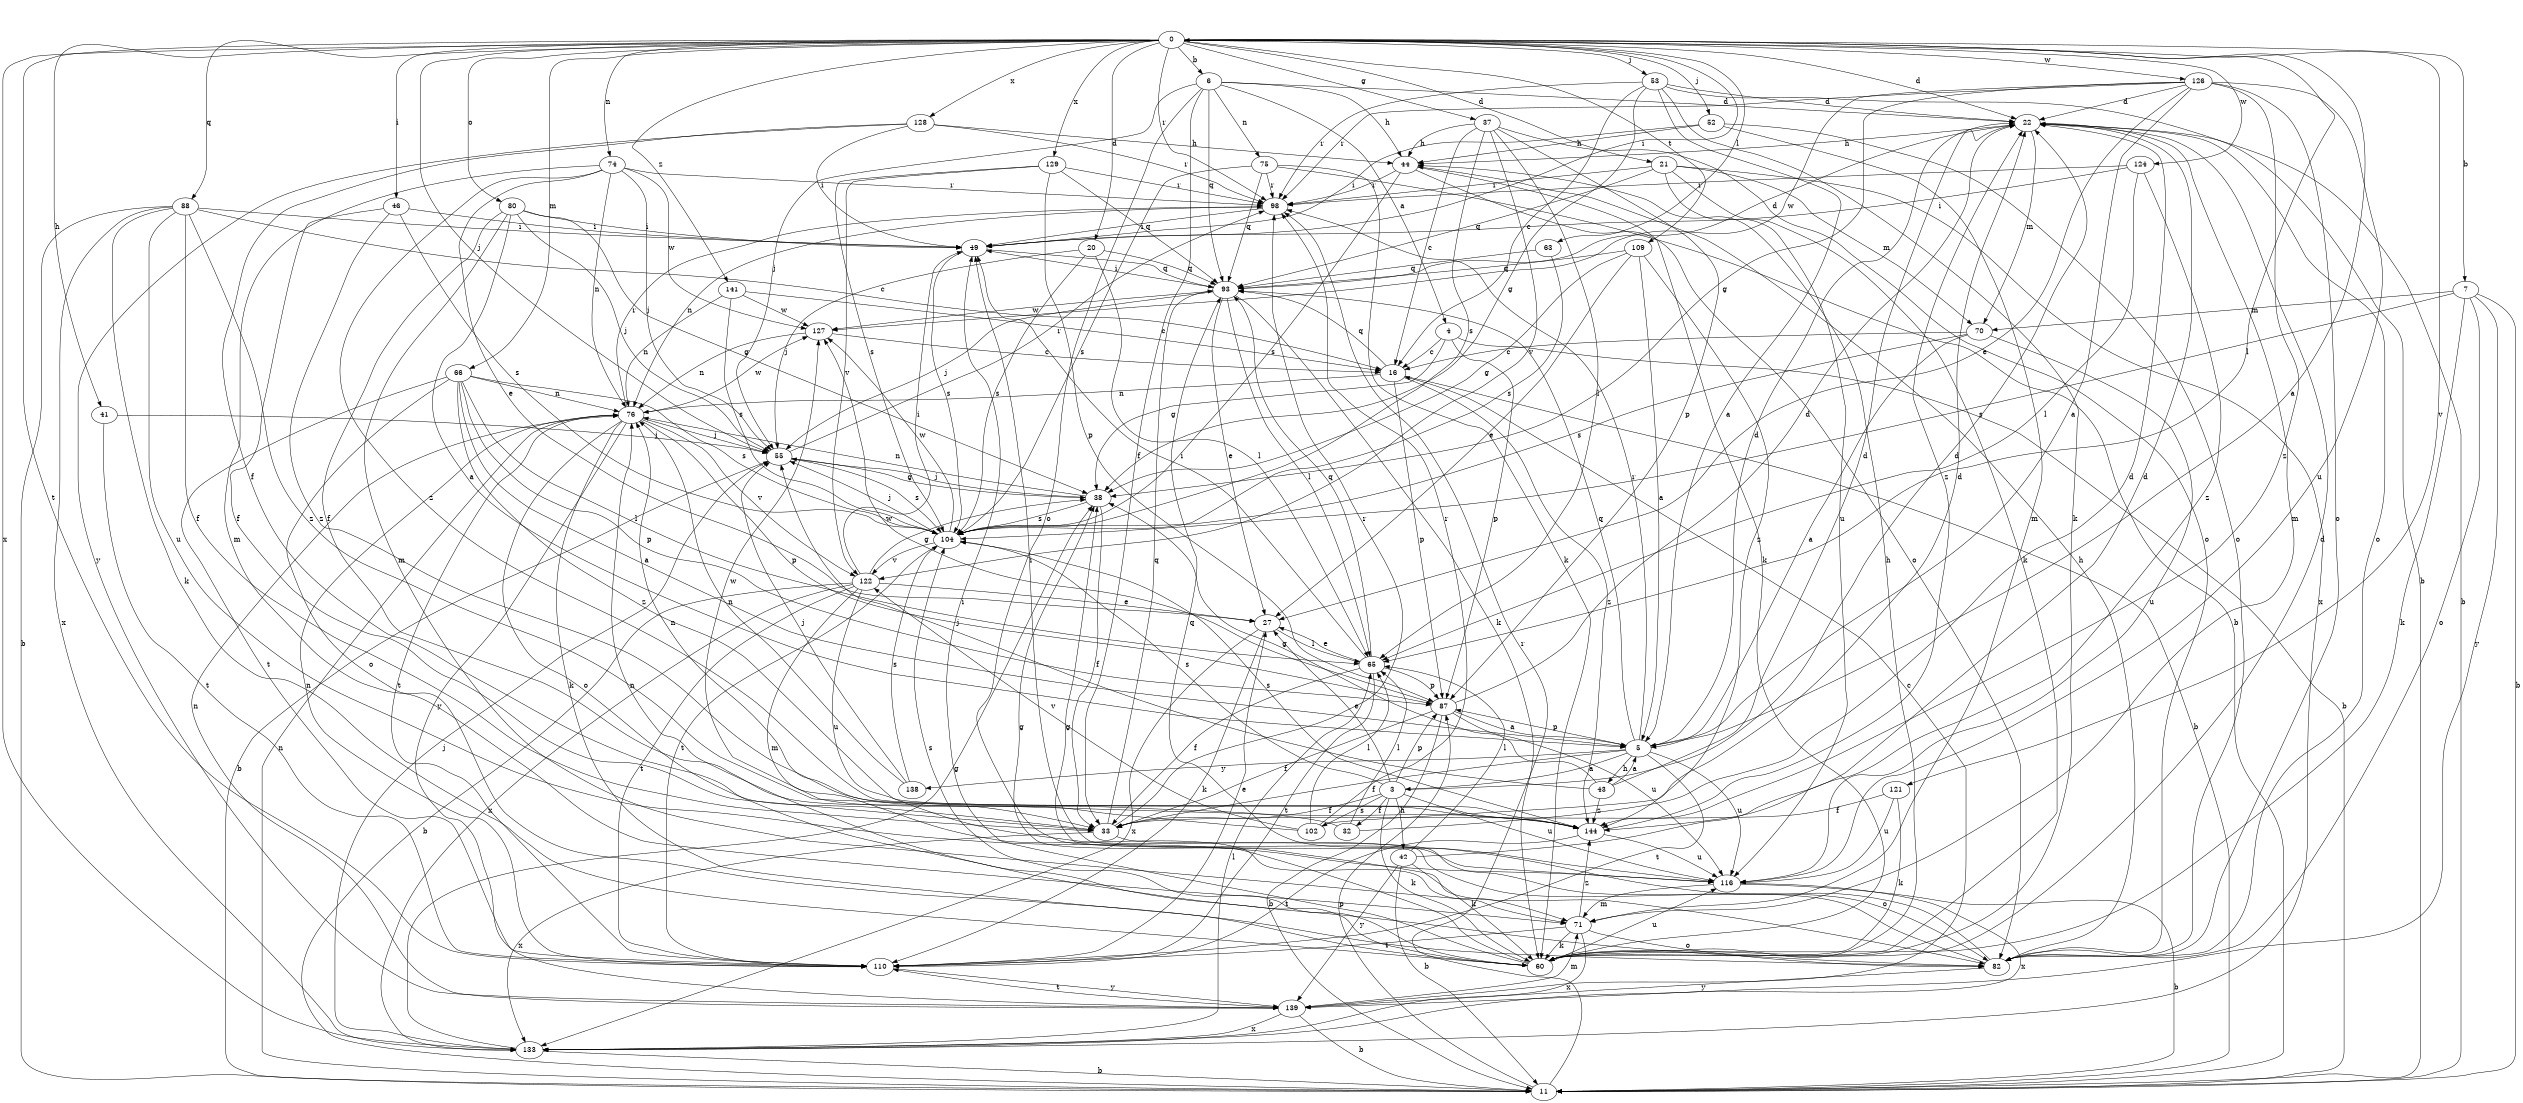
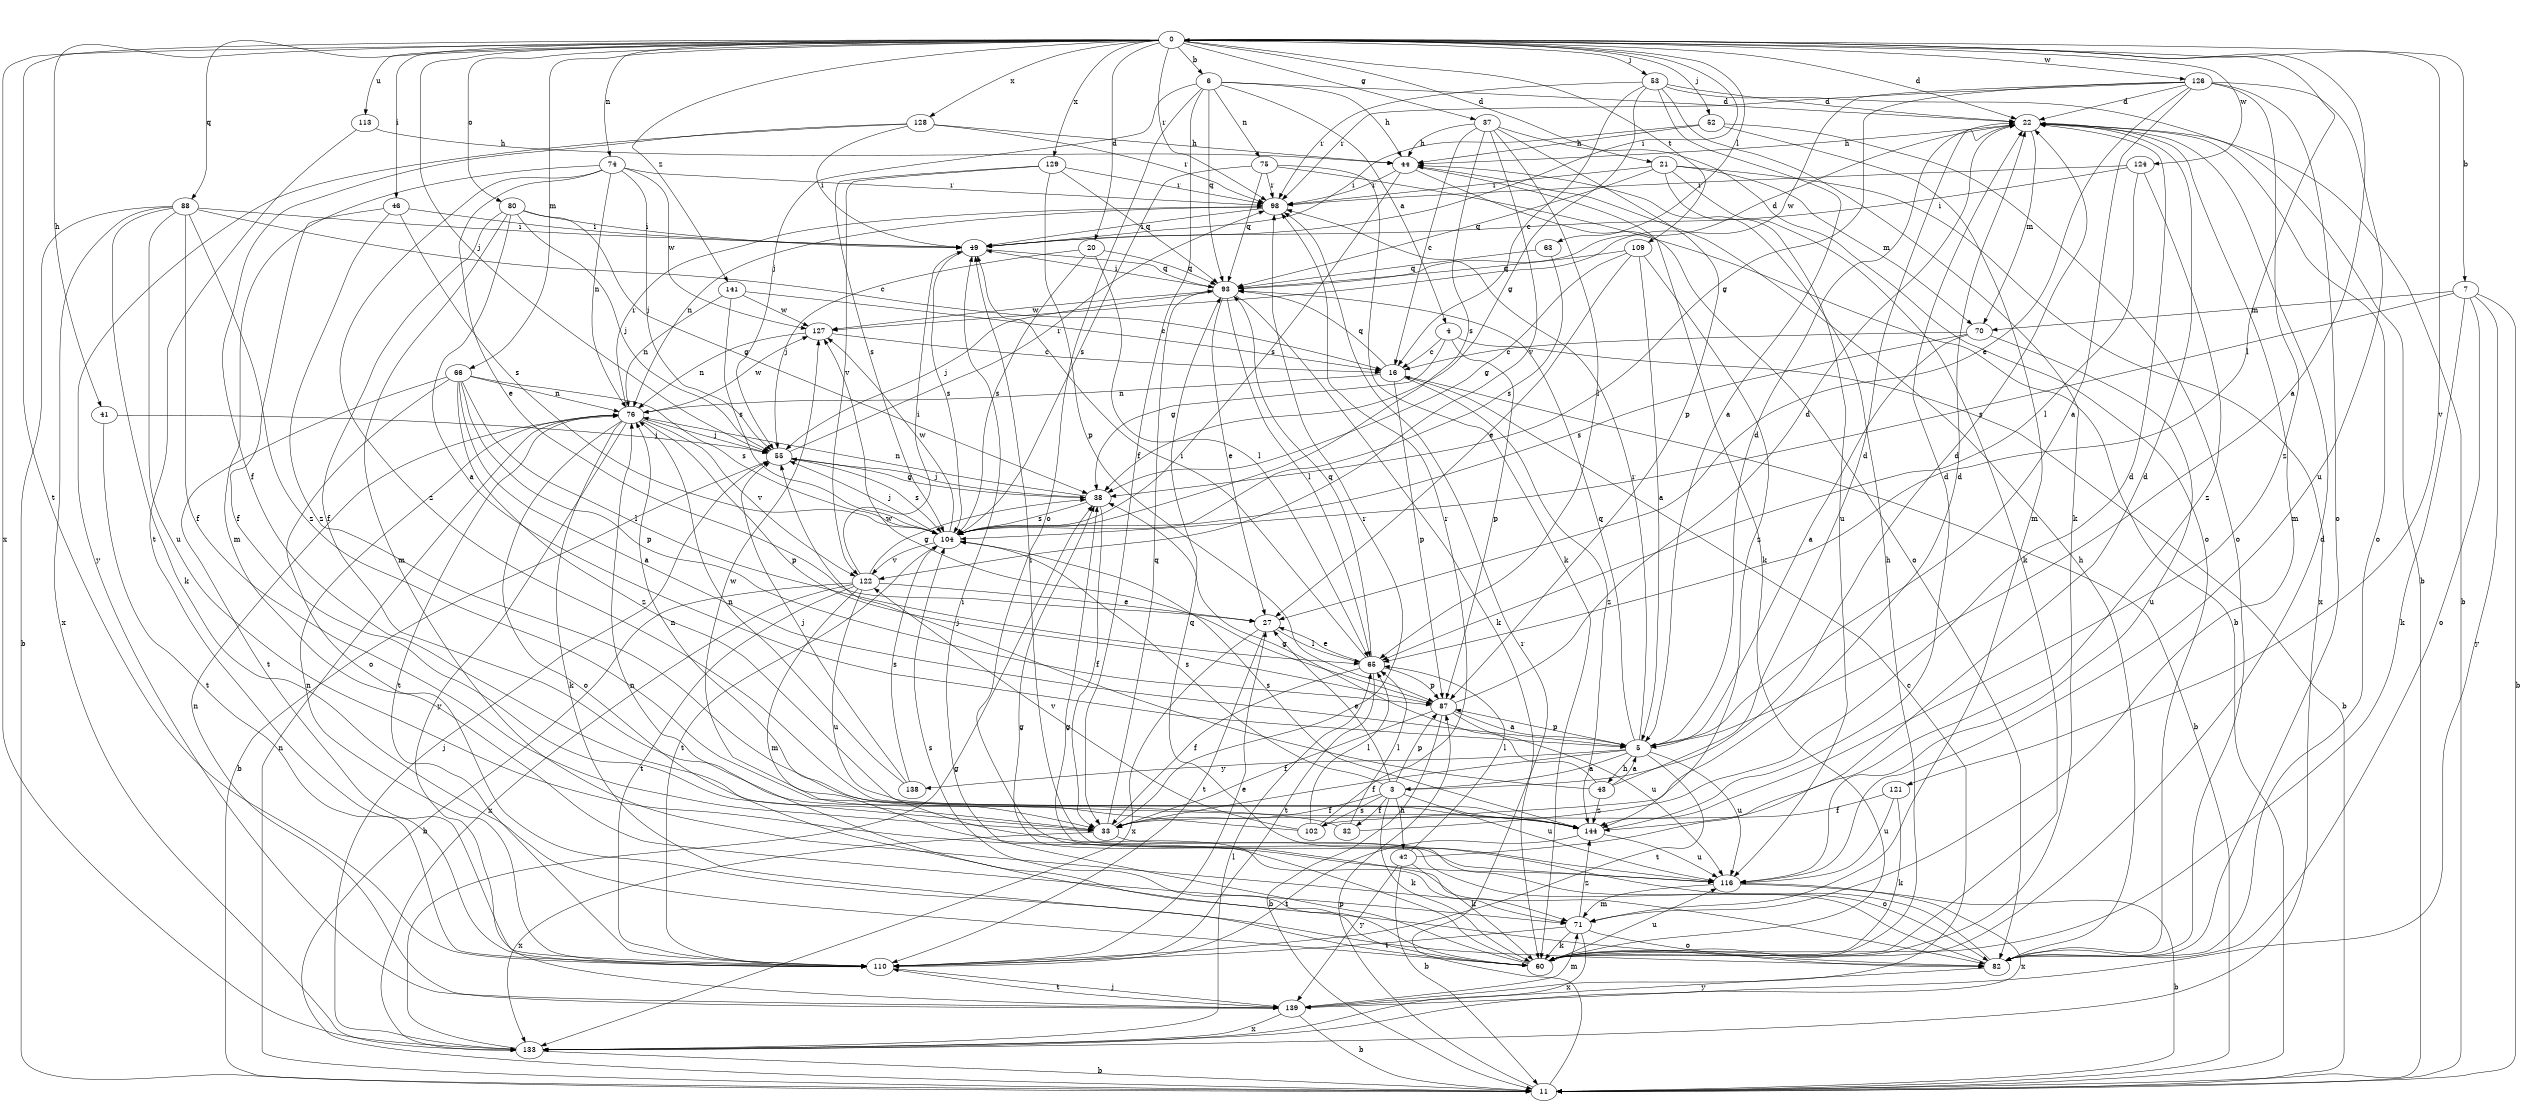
none -> (365, 123)
(1946, 477) -> (1946, 477)
(1204, 790) -> (1204, 790)
(1113, 988) -> (1113, 988)
